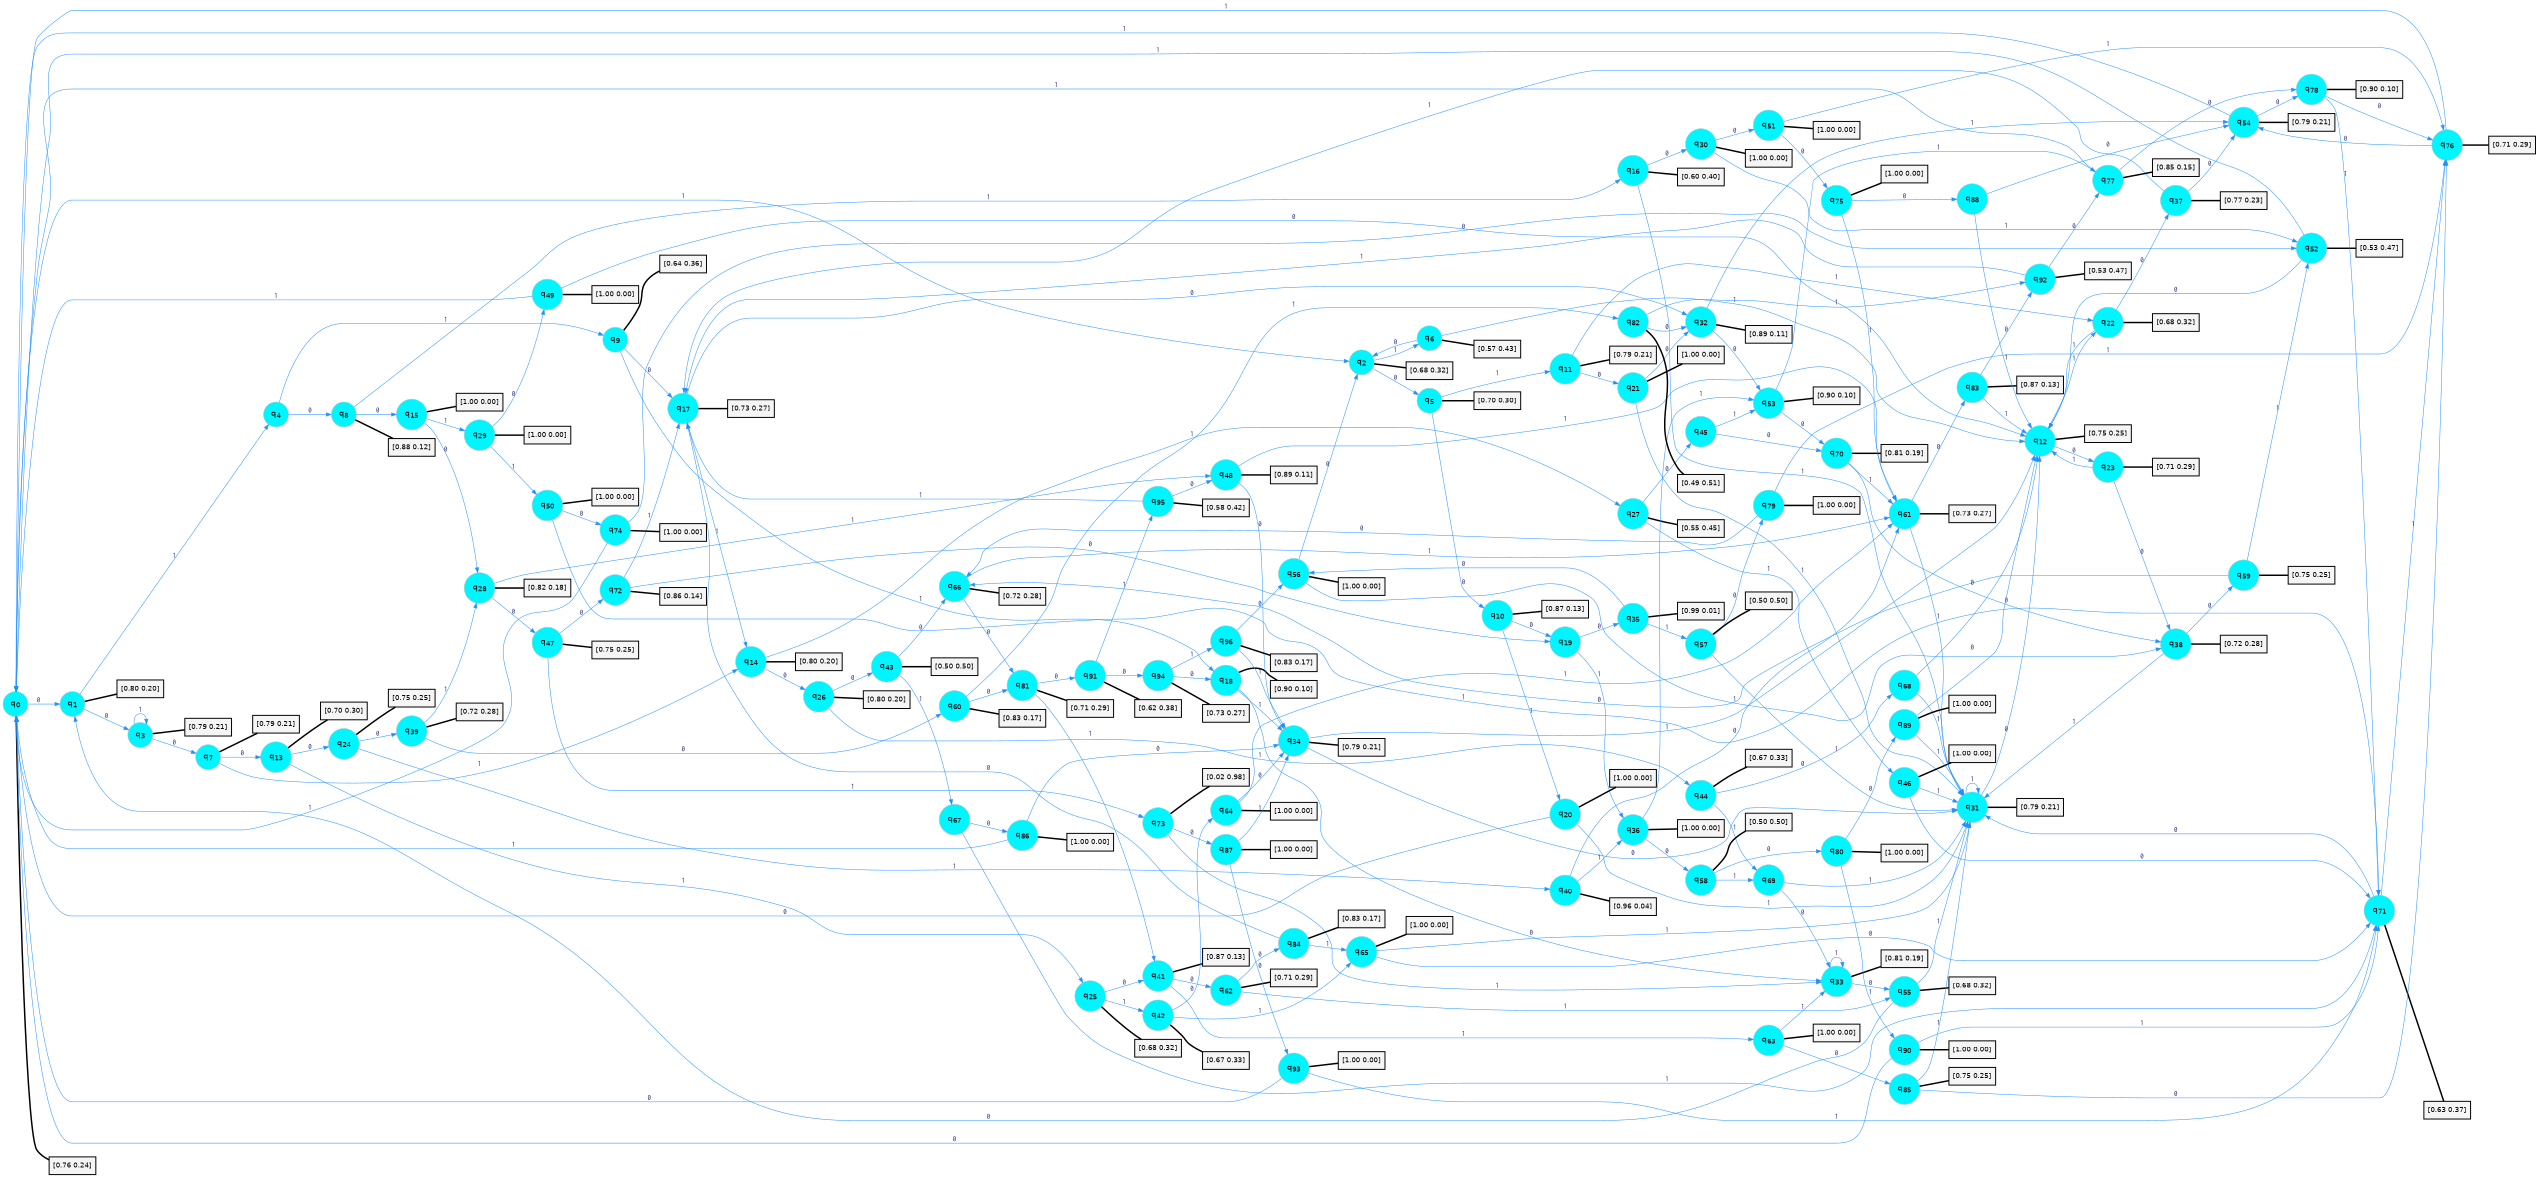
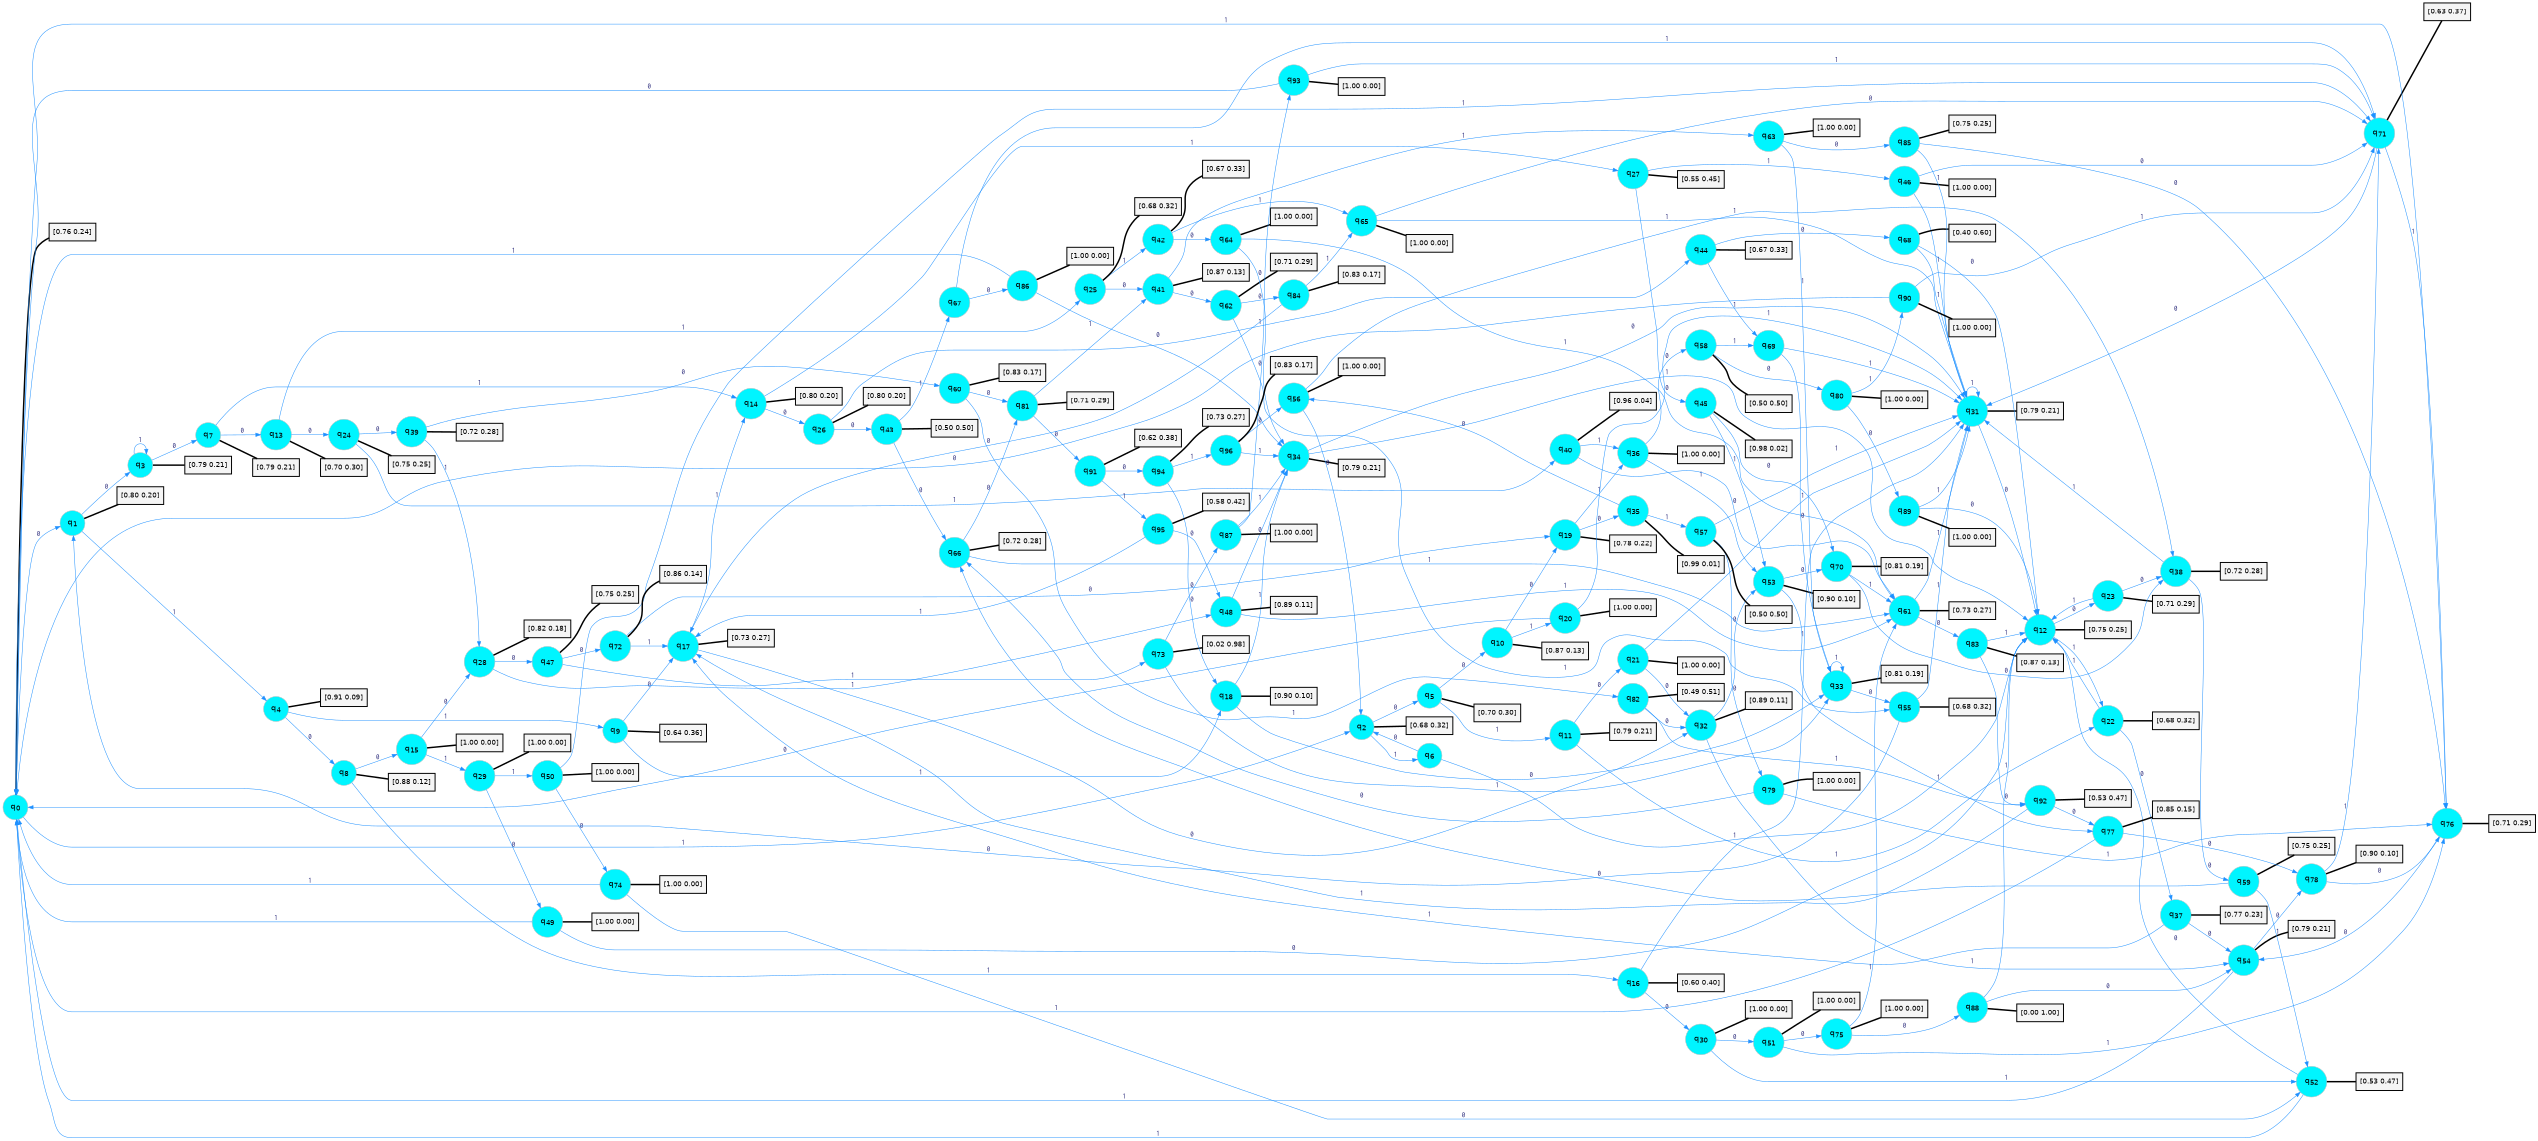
none -> (1972, 233)
(1497, 349) -> none
none -> (1769, 449)
none -> (1633, 544)
none -> (344, 698)
none -> (2040, 1013)
